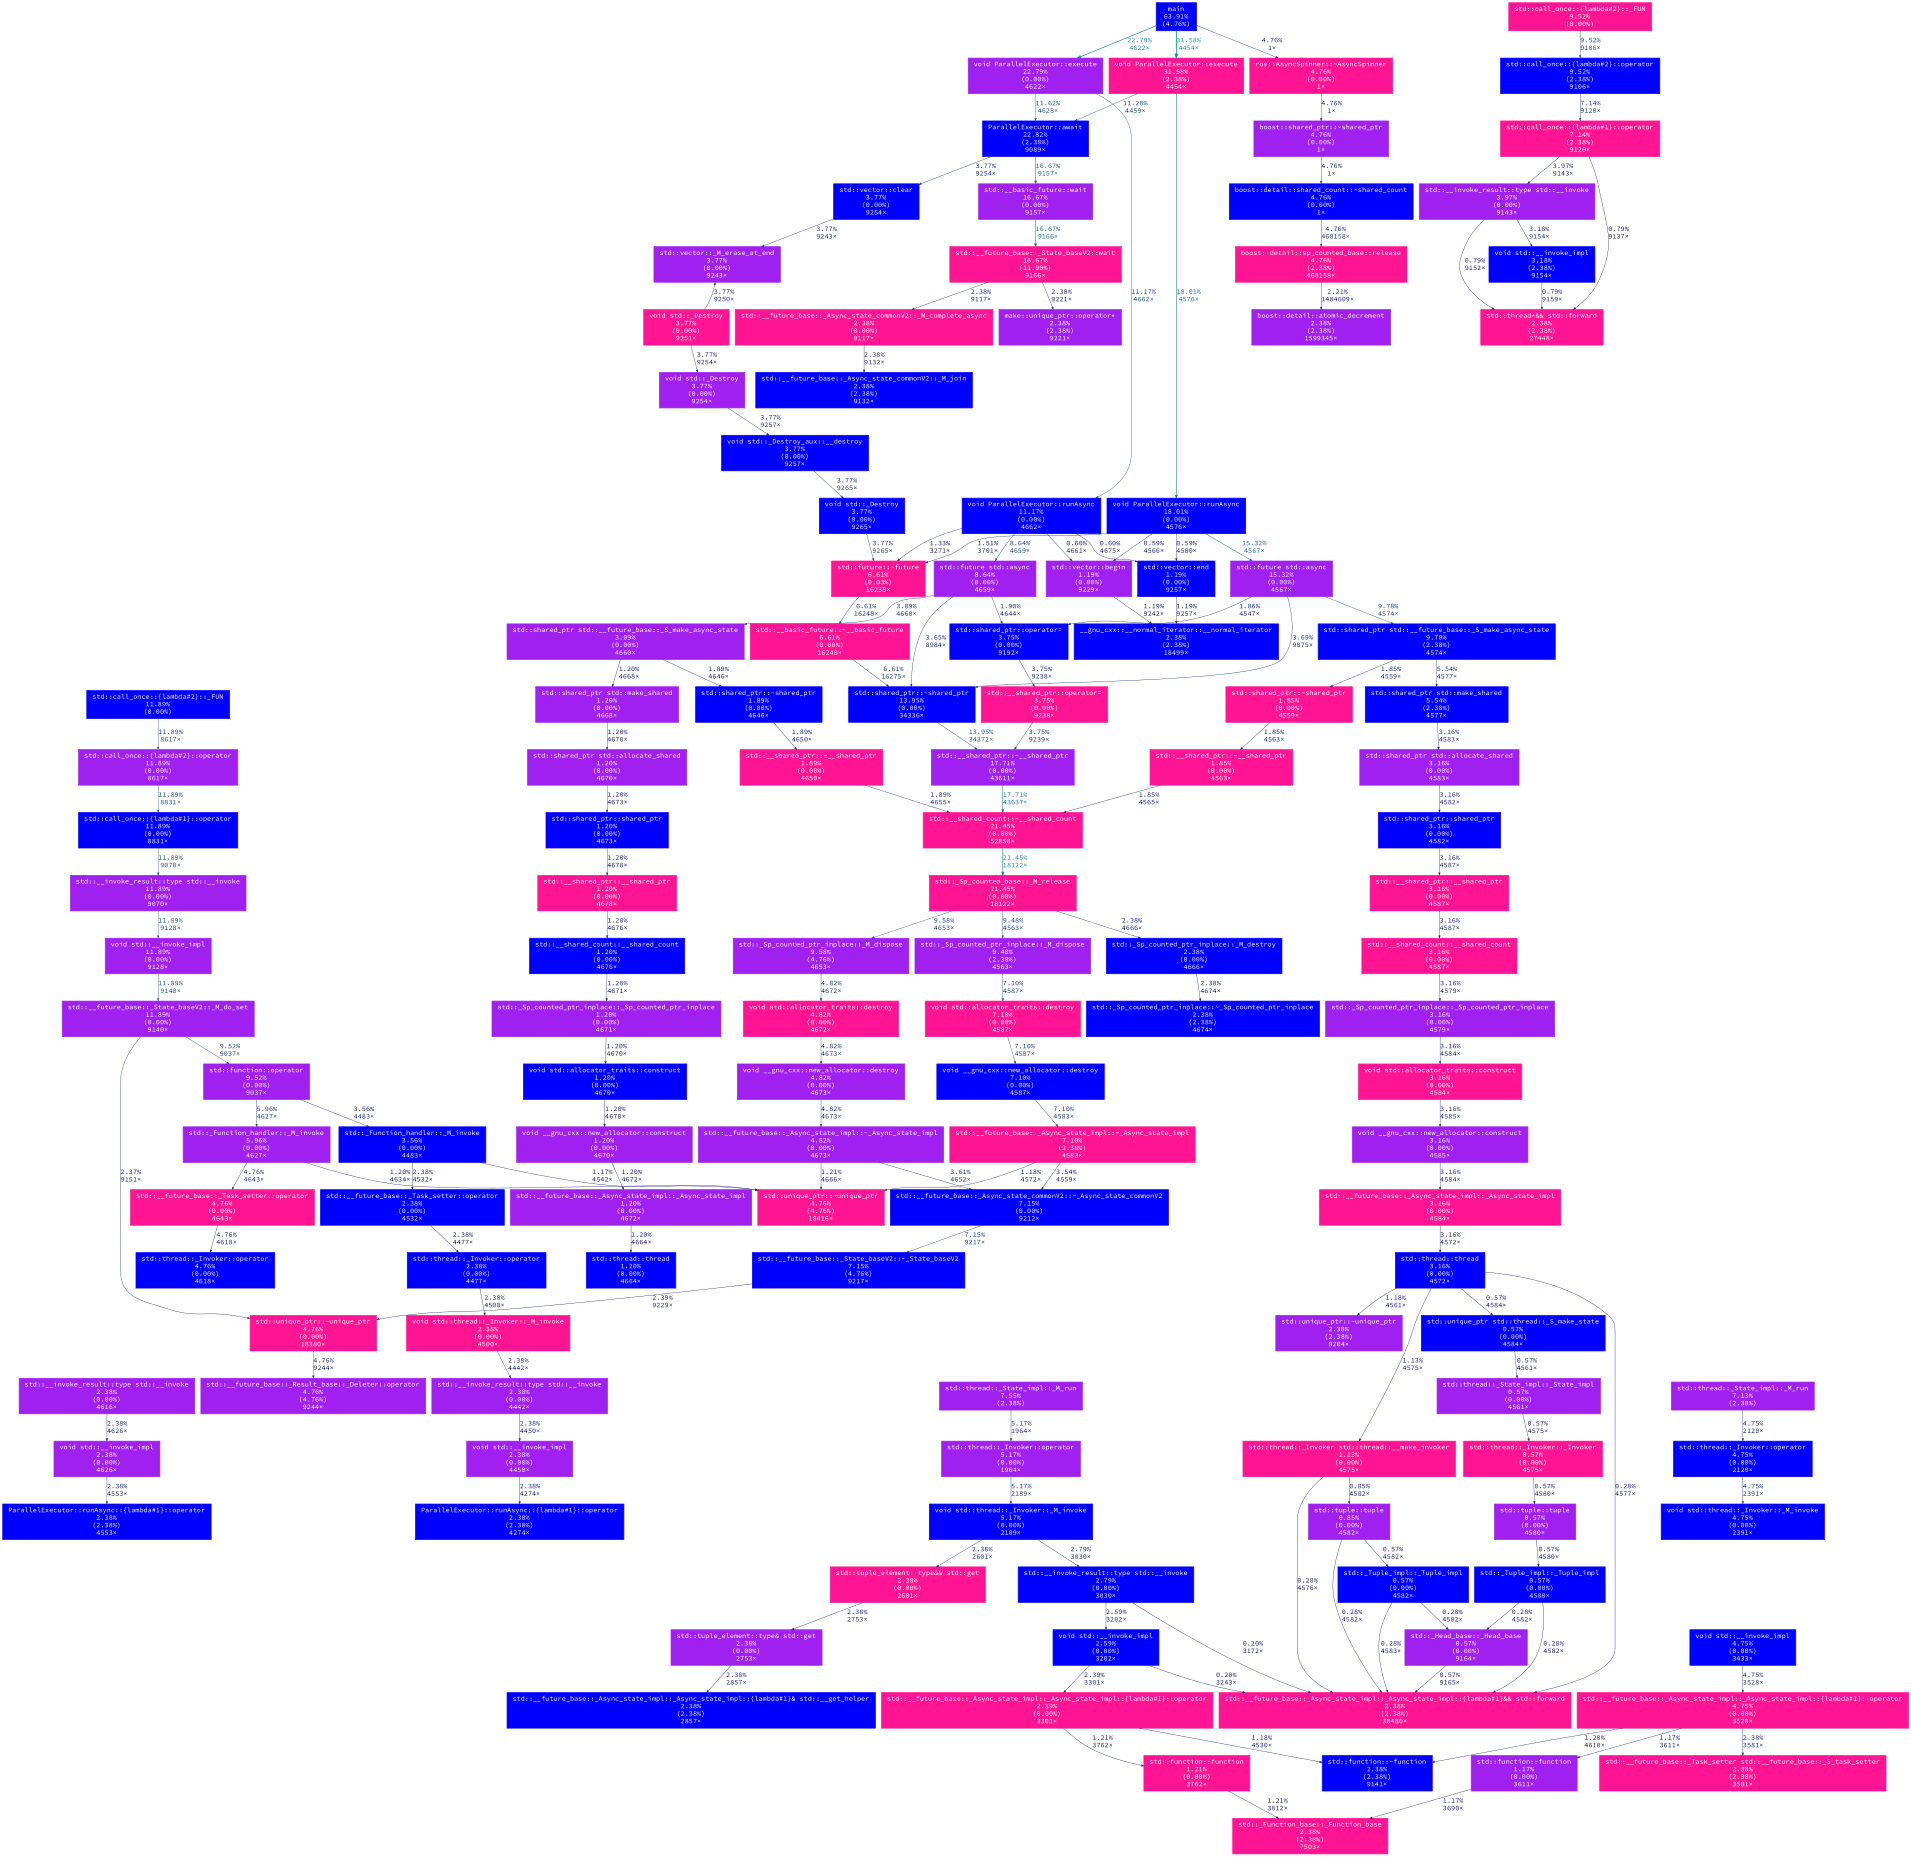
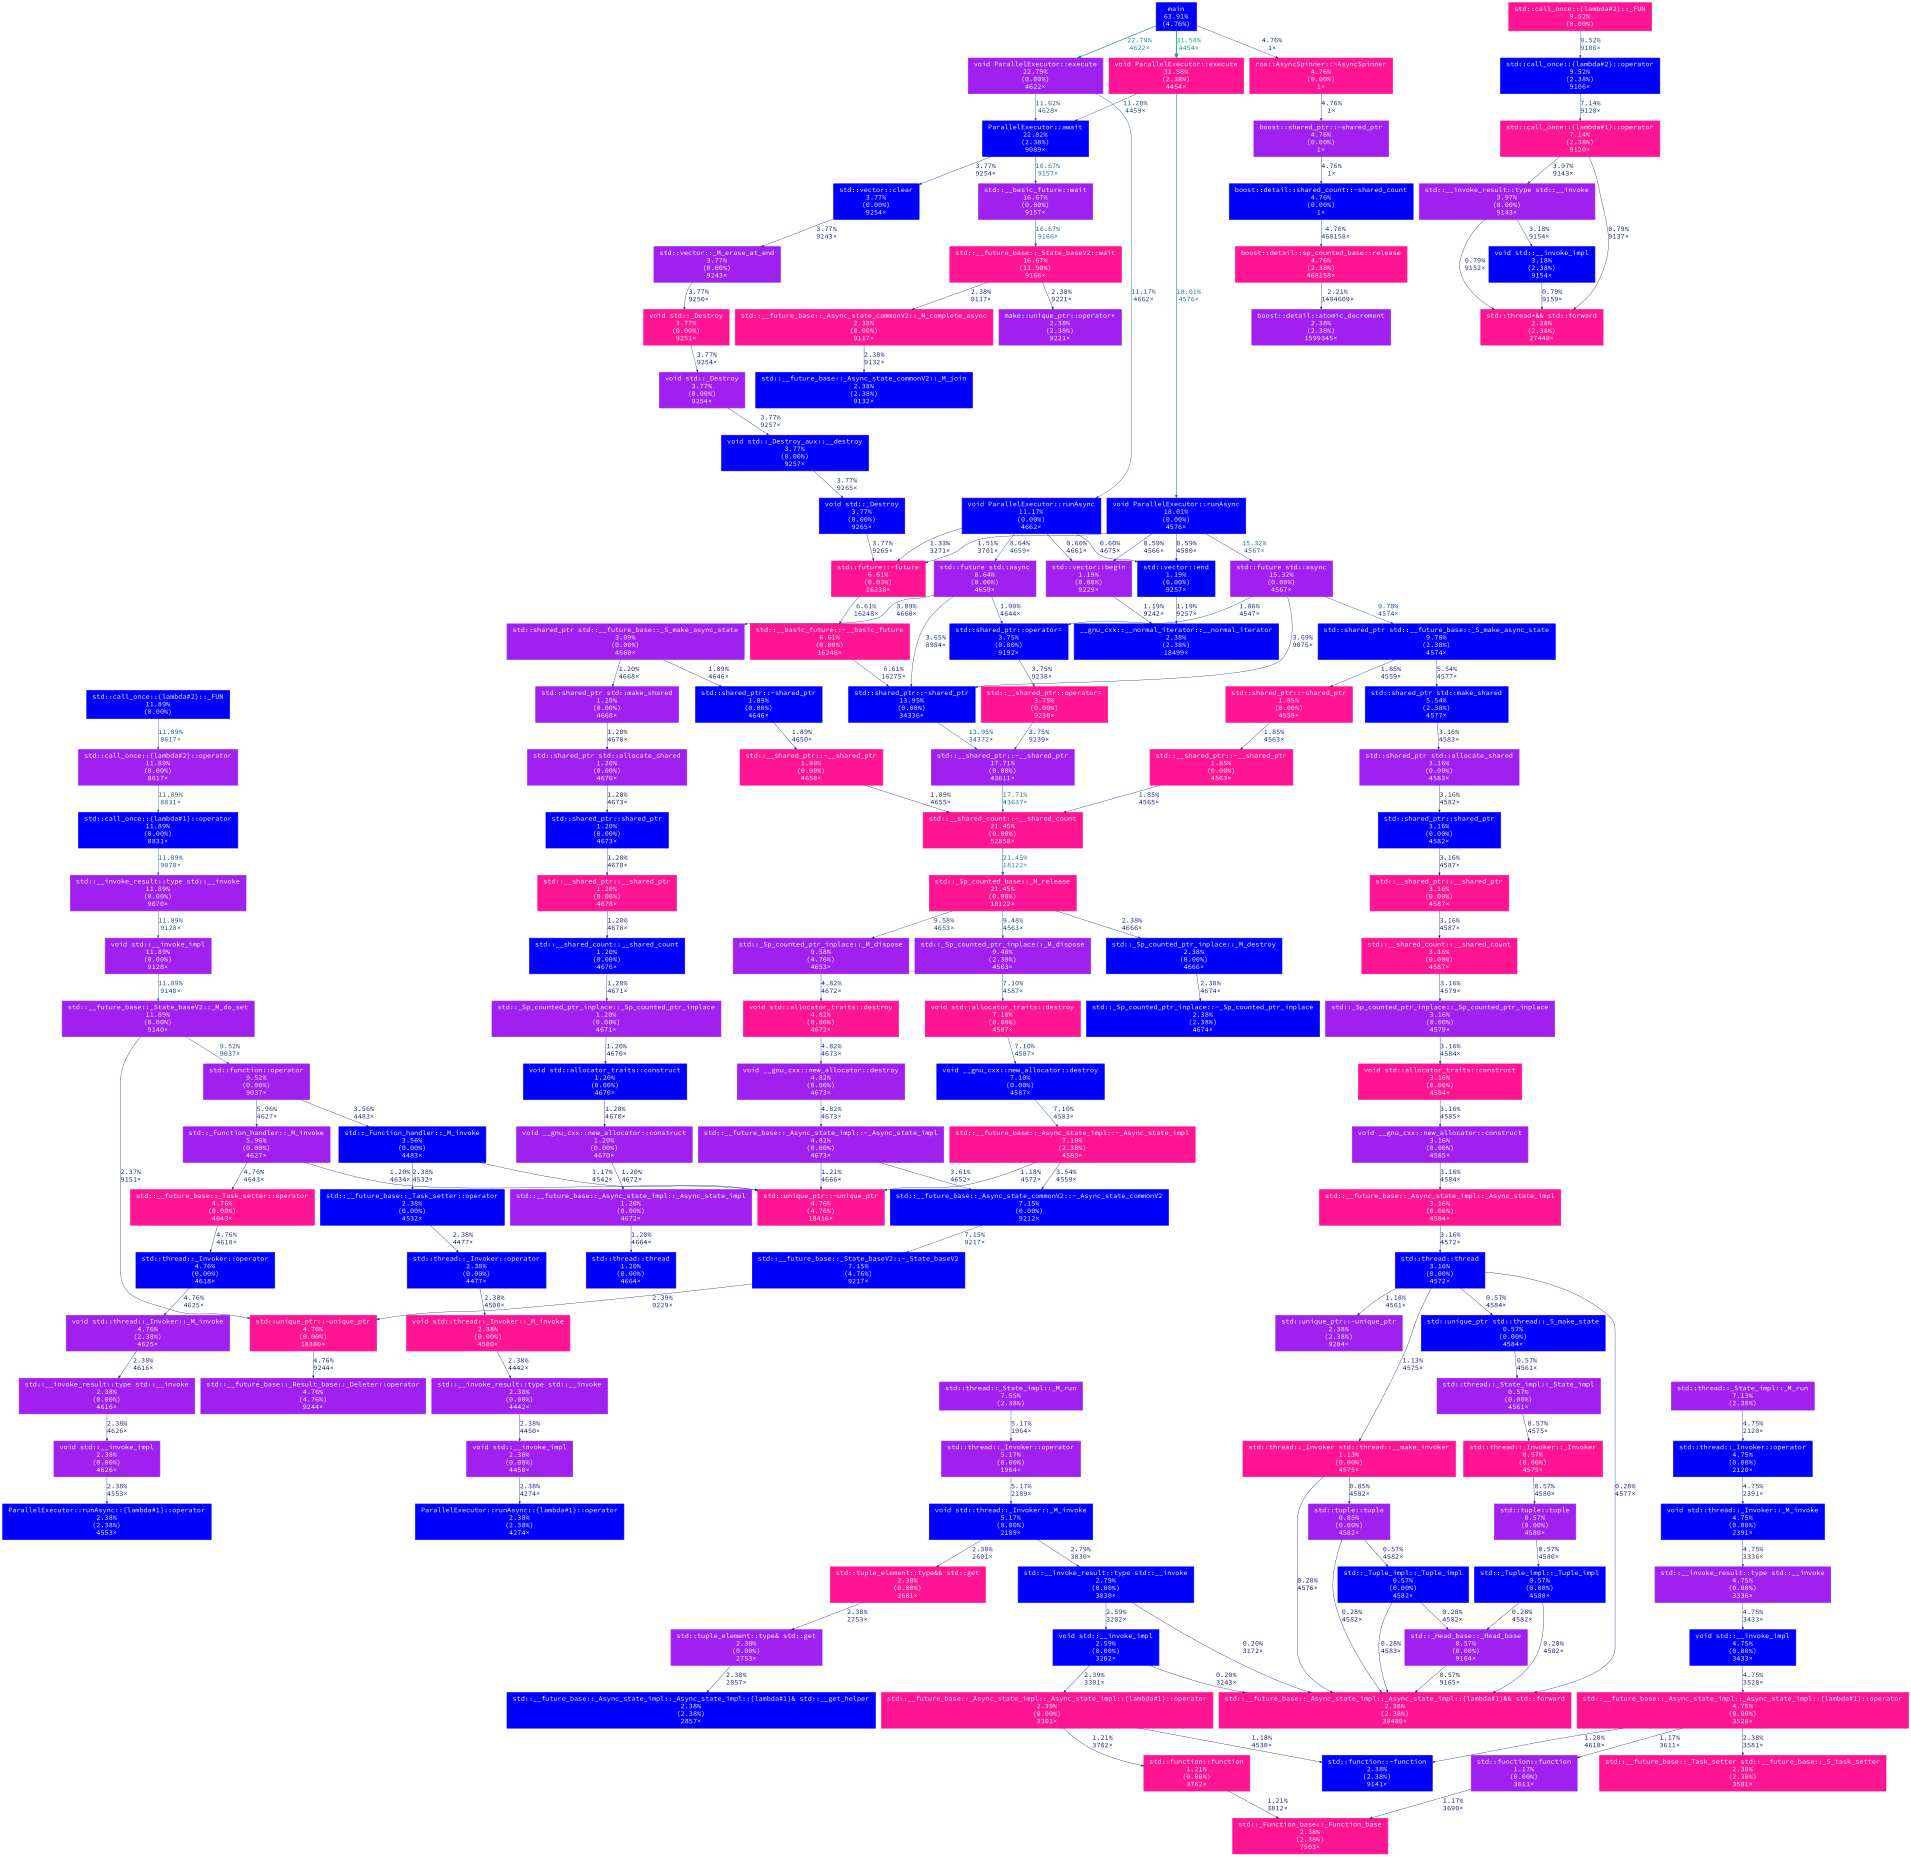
(711, 298) -> (686, 294)
none -> (148, 1333)
none -> (1743, 1585)
